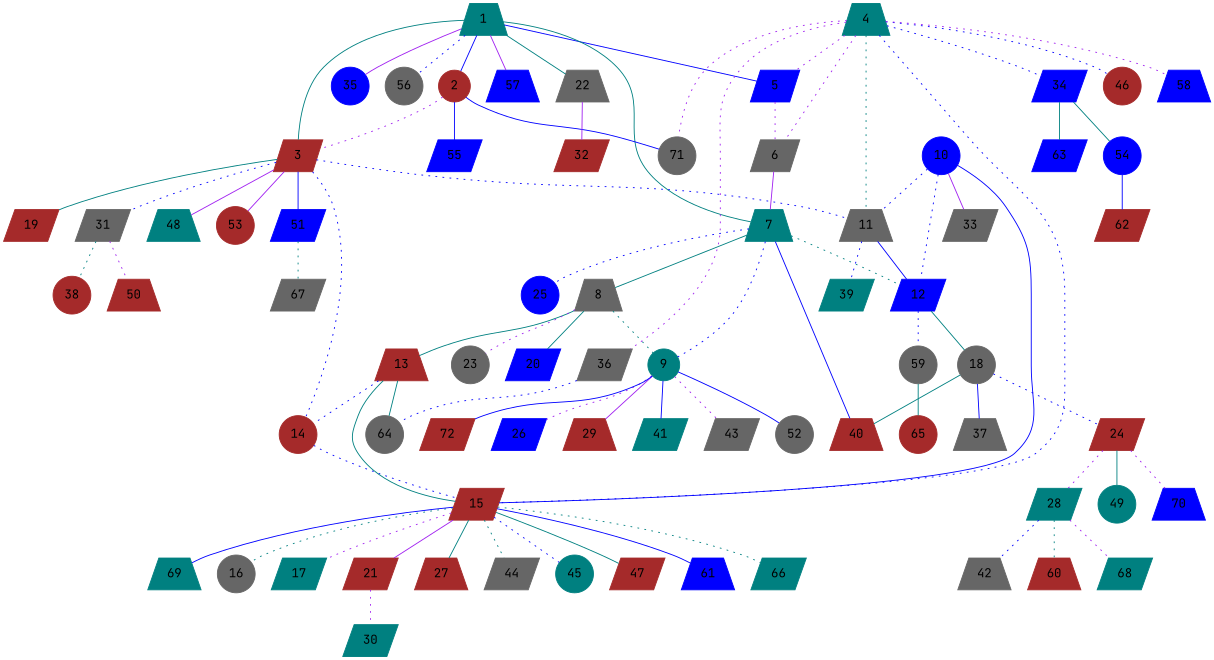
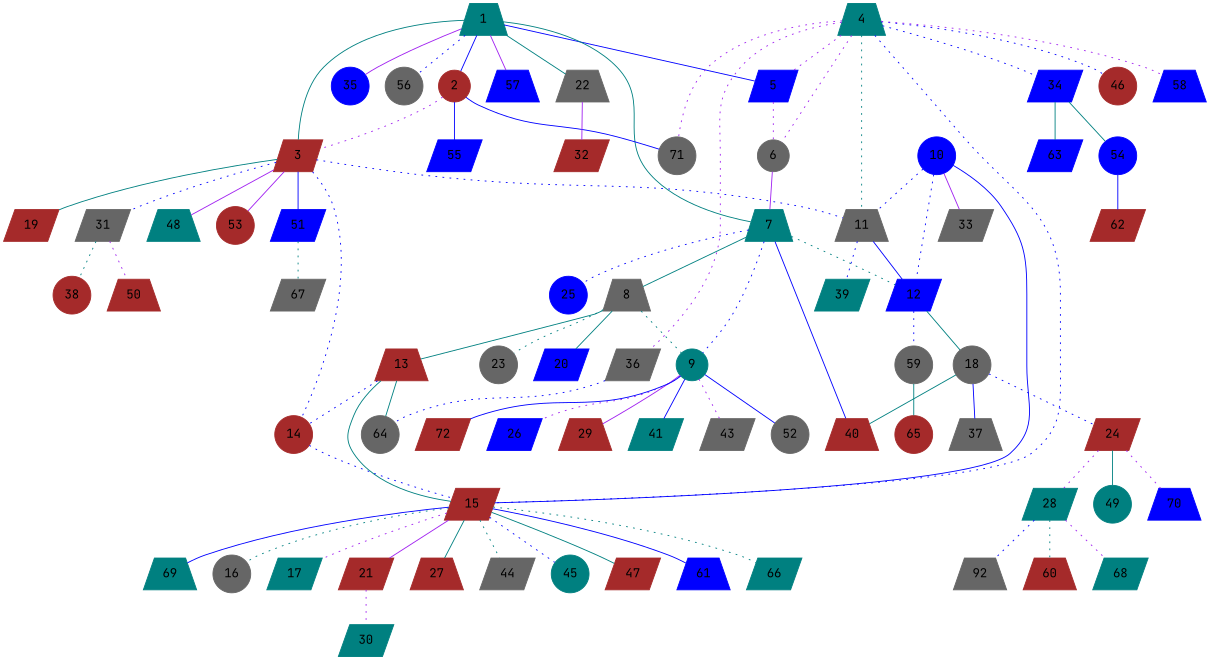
(775, 156) -> (773, 156)
(523, 333) -> (558, 331)
(984, 574) -> (980, 574)
